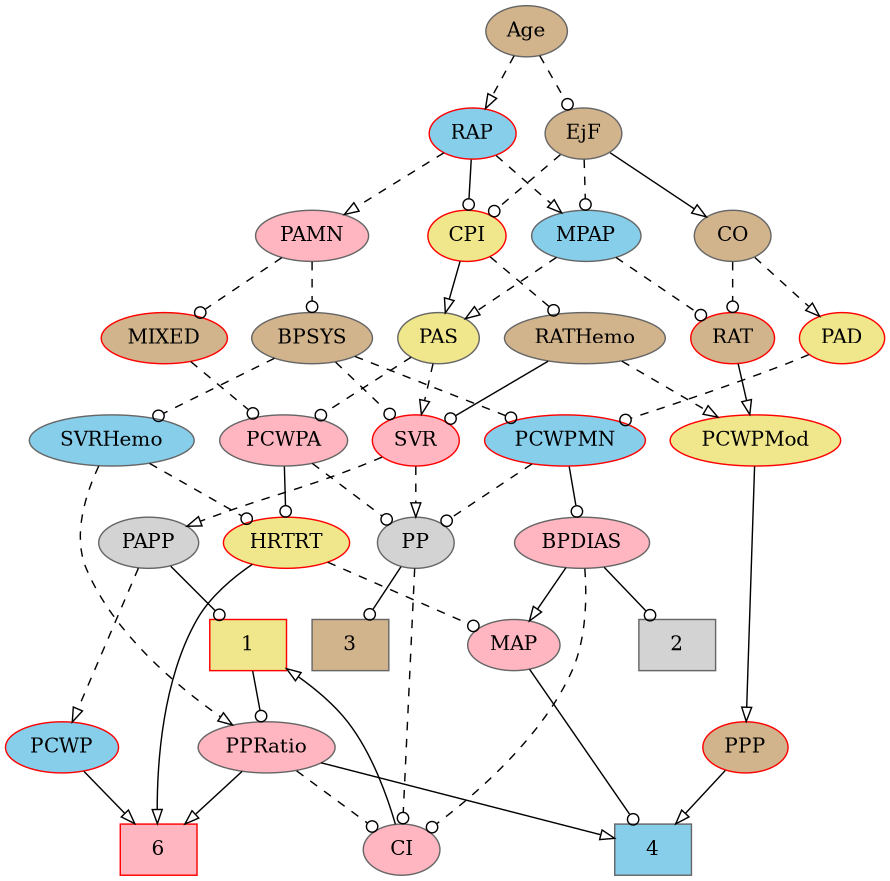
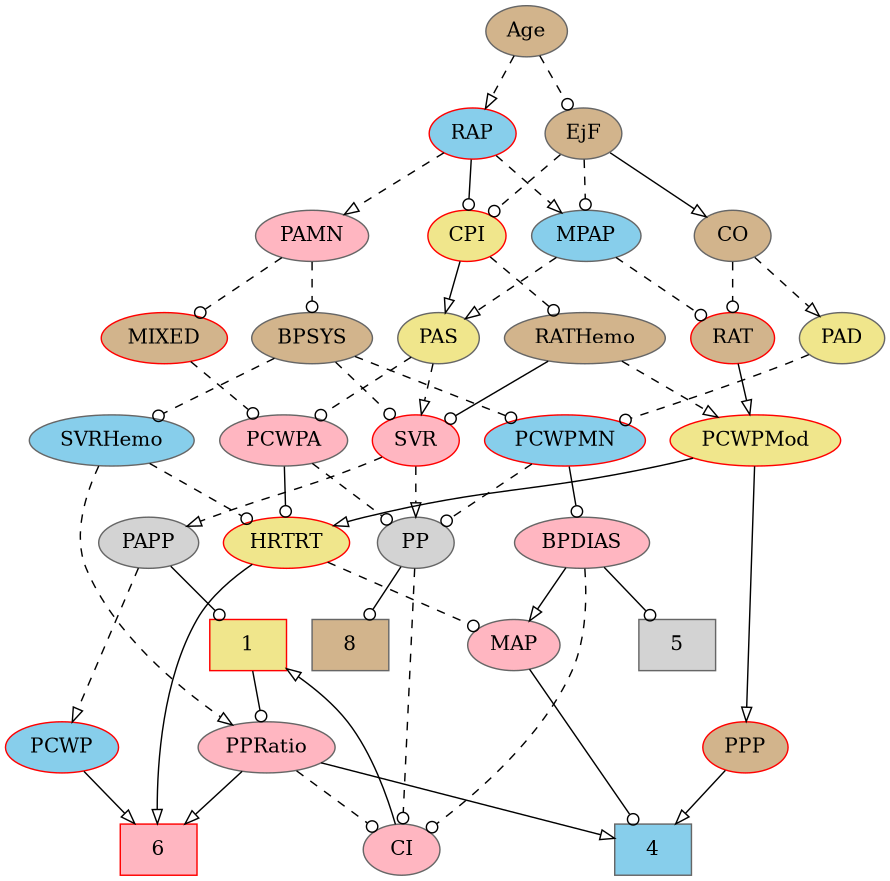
(842, 338) -> (842, 338)
none -> (520, 489)
(350, 645) -> (350, 645)
(677, 645) -> (677, 645)
